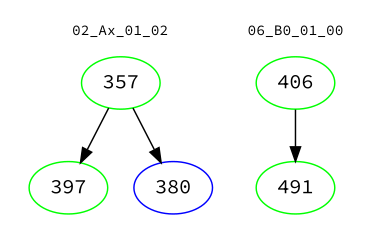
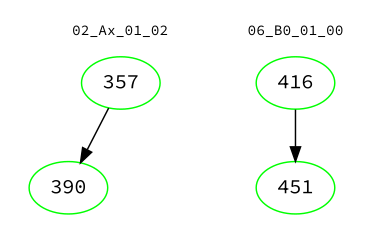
(295, 83) -> (295, 83)
(68, 188) -> (68, 188)
(173, 188) -> none
(295, 188) -> (295, 188)
